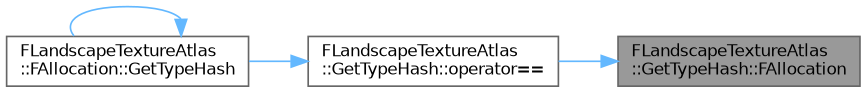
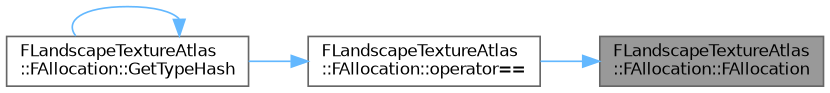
(433, 61) -> (424, 61)
(739, 61) -> (712, 61)
